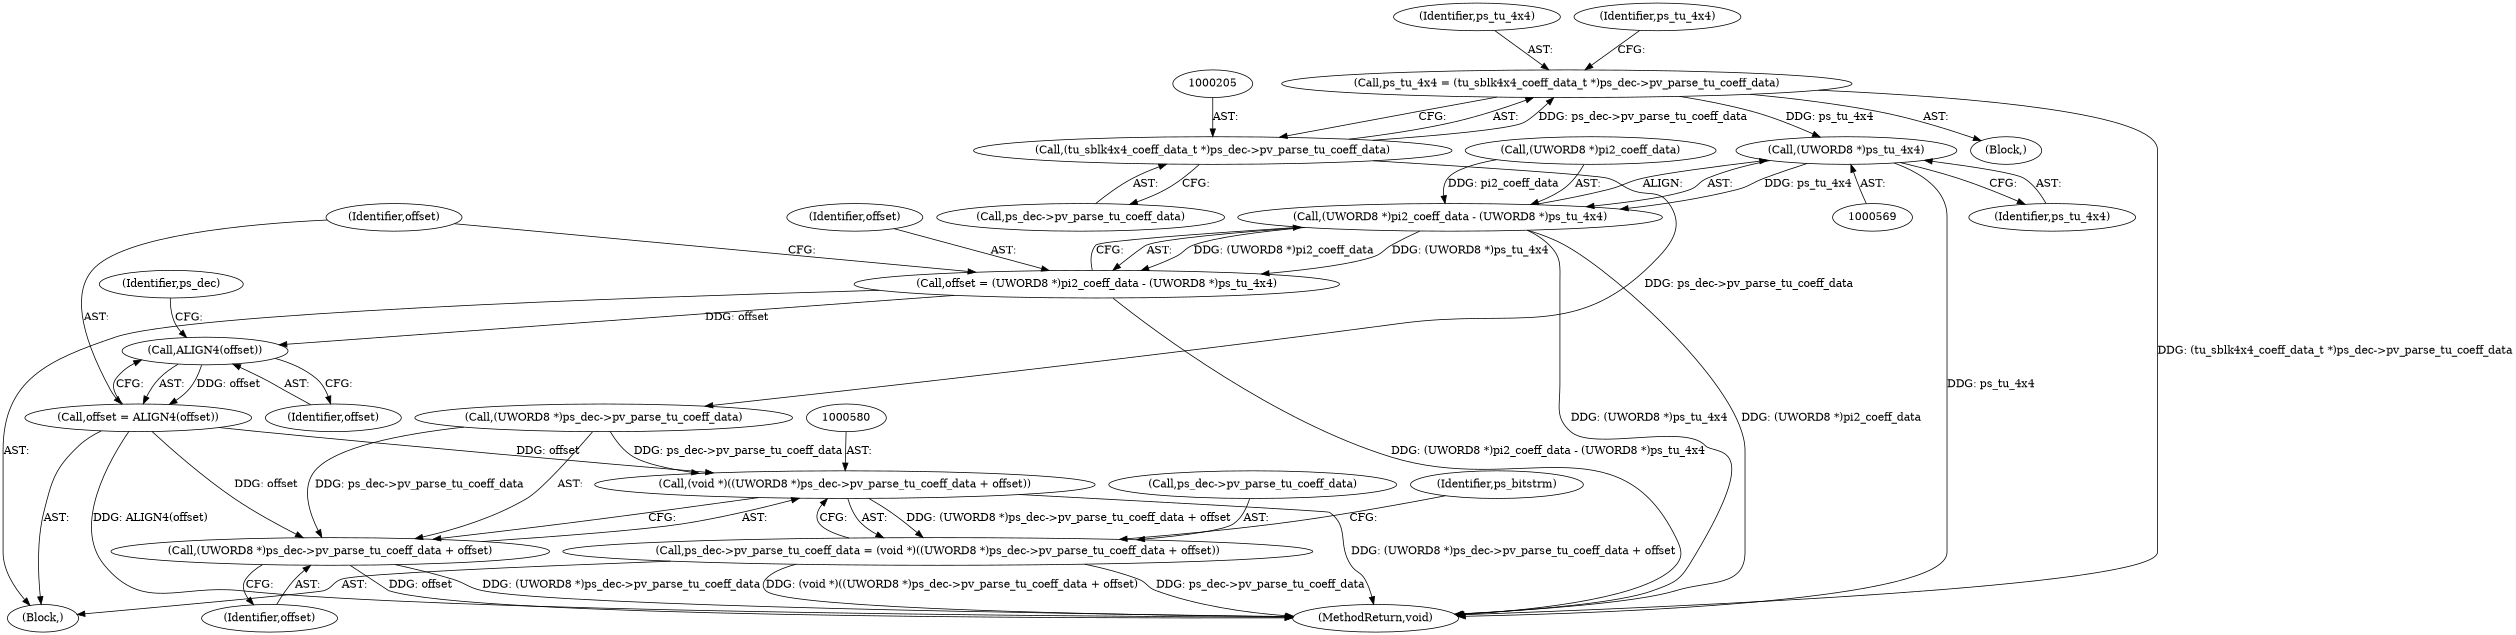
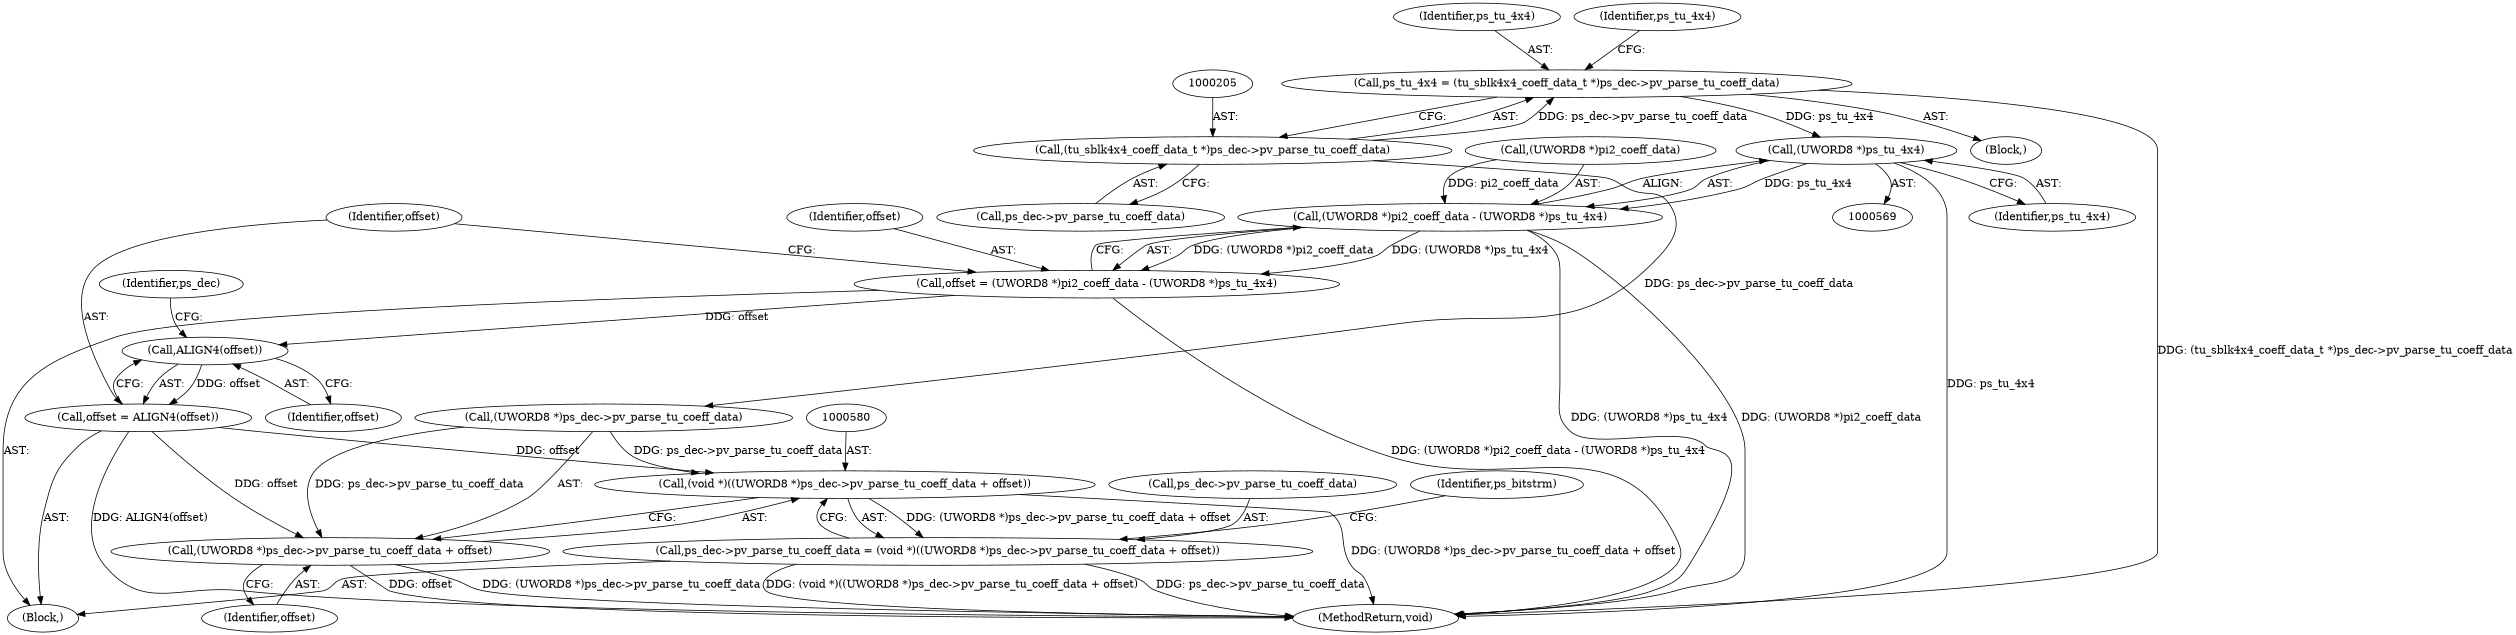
(1859, 188) -> (1889, 178)
